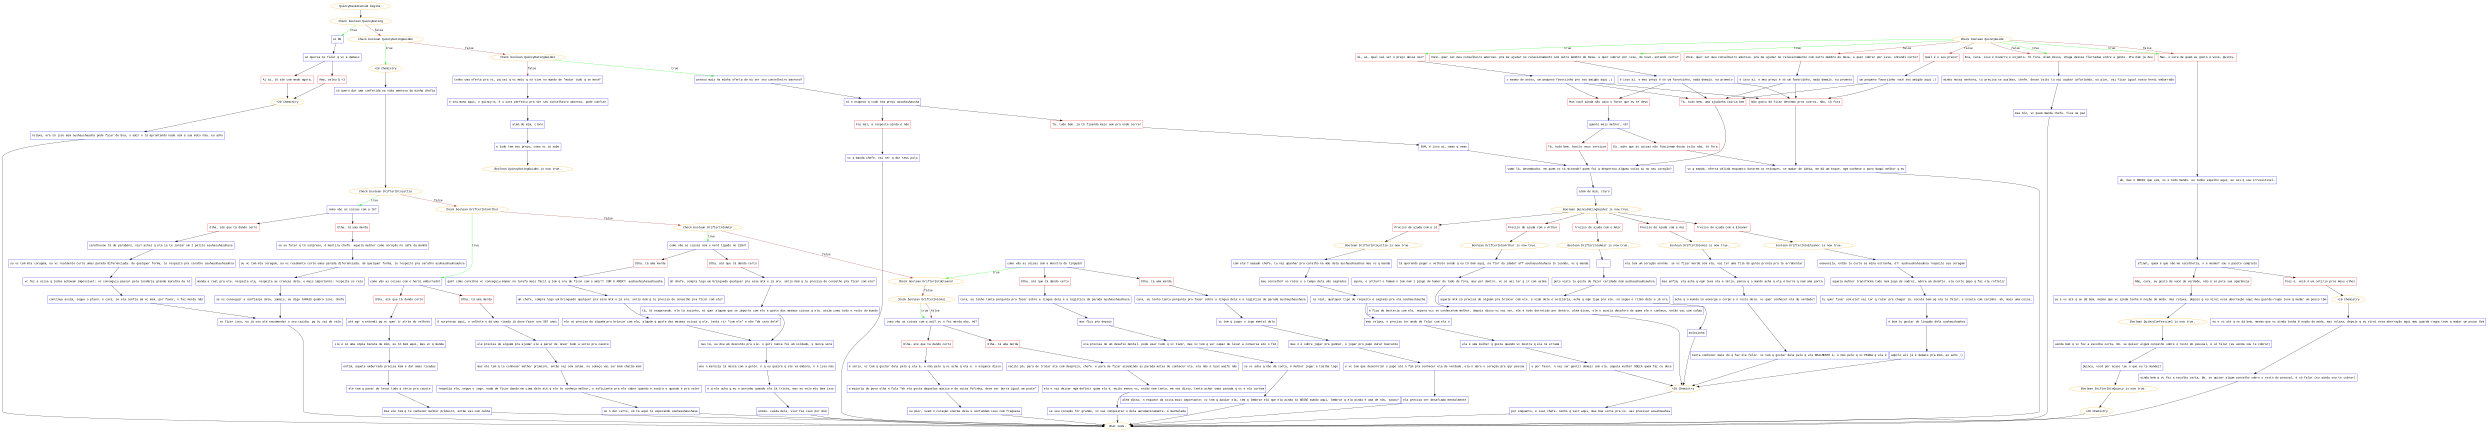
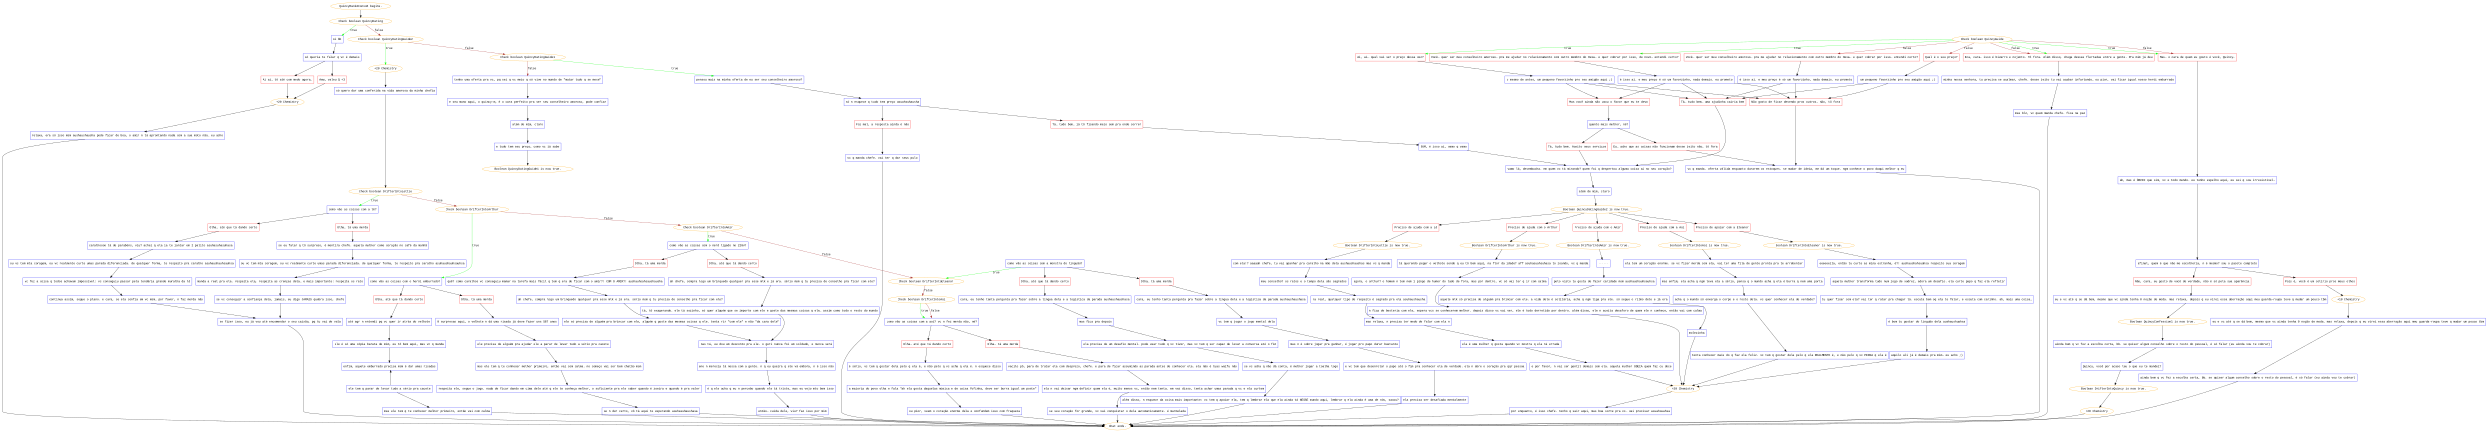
(1898, 80) -> (1898, 80)
(1722, 227) -> (1722, 227)
(388, 377) -> (391, 379)
